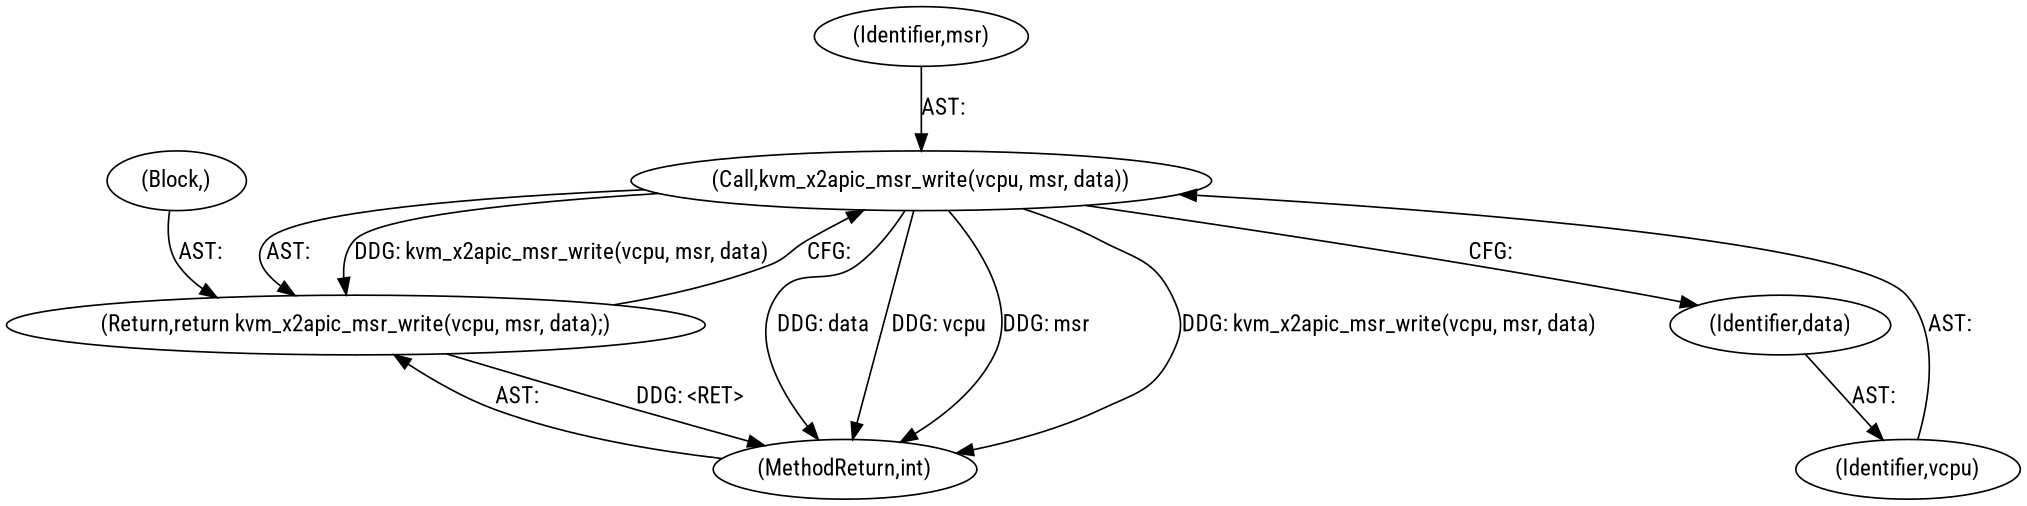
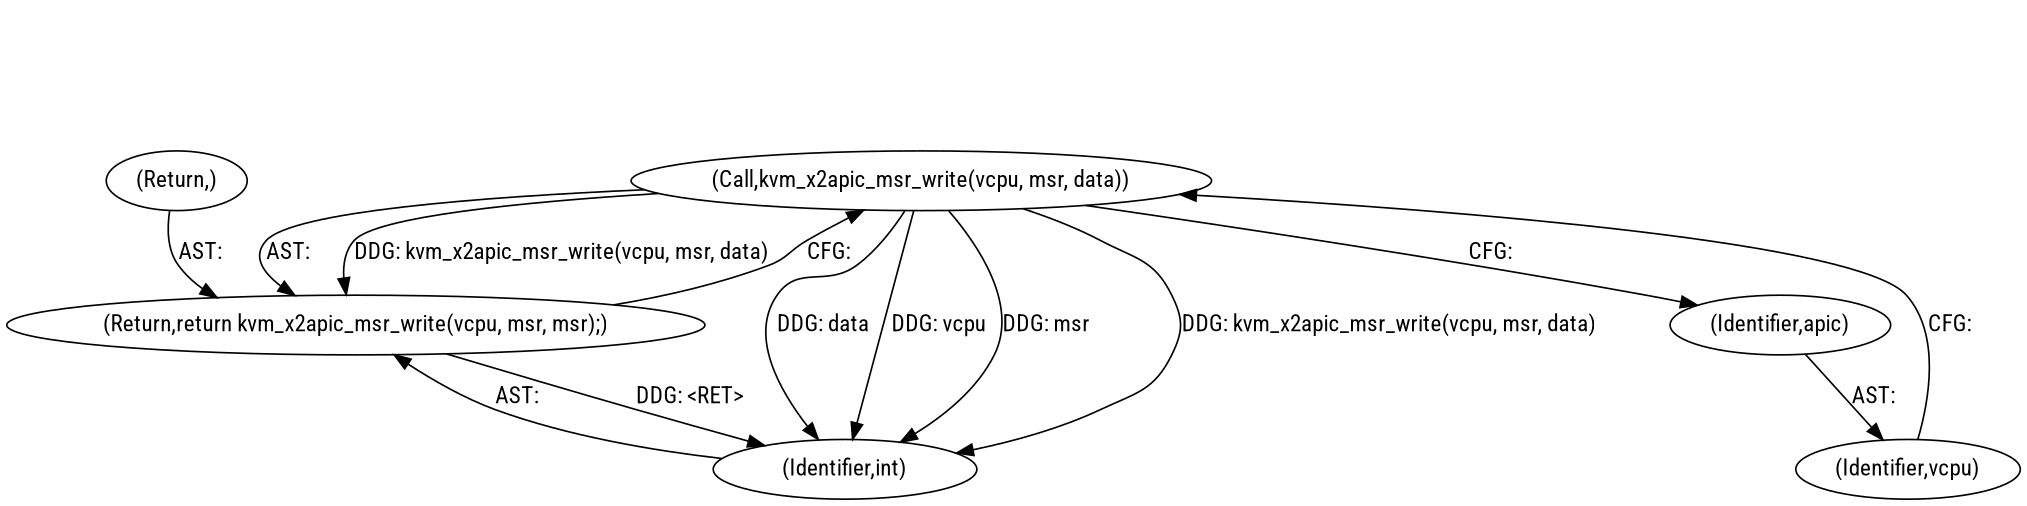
(921, 36) -> none
(177, 181) -> (177, 181)
(356, 325) -> (356, 325)
(1780, 325) -> (1780, 325)
(1953, 325) -> (1953, 325)
(845, 469) -> (845, 469)
